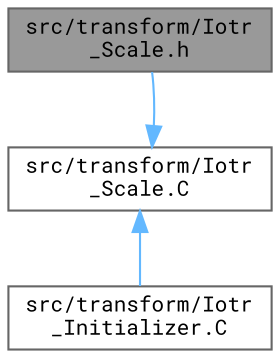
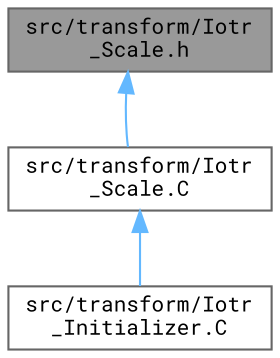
(154, 99) -> (126, 120)
